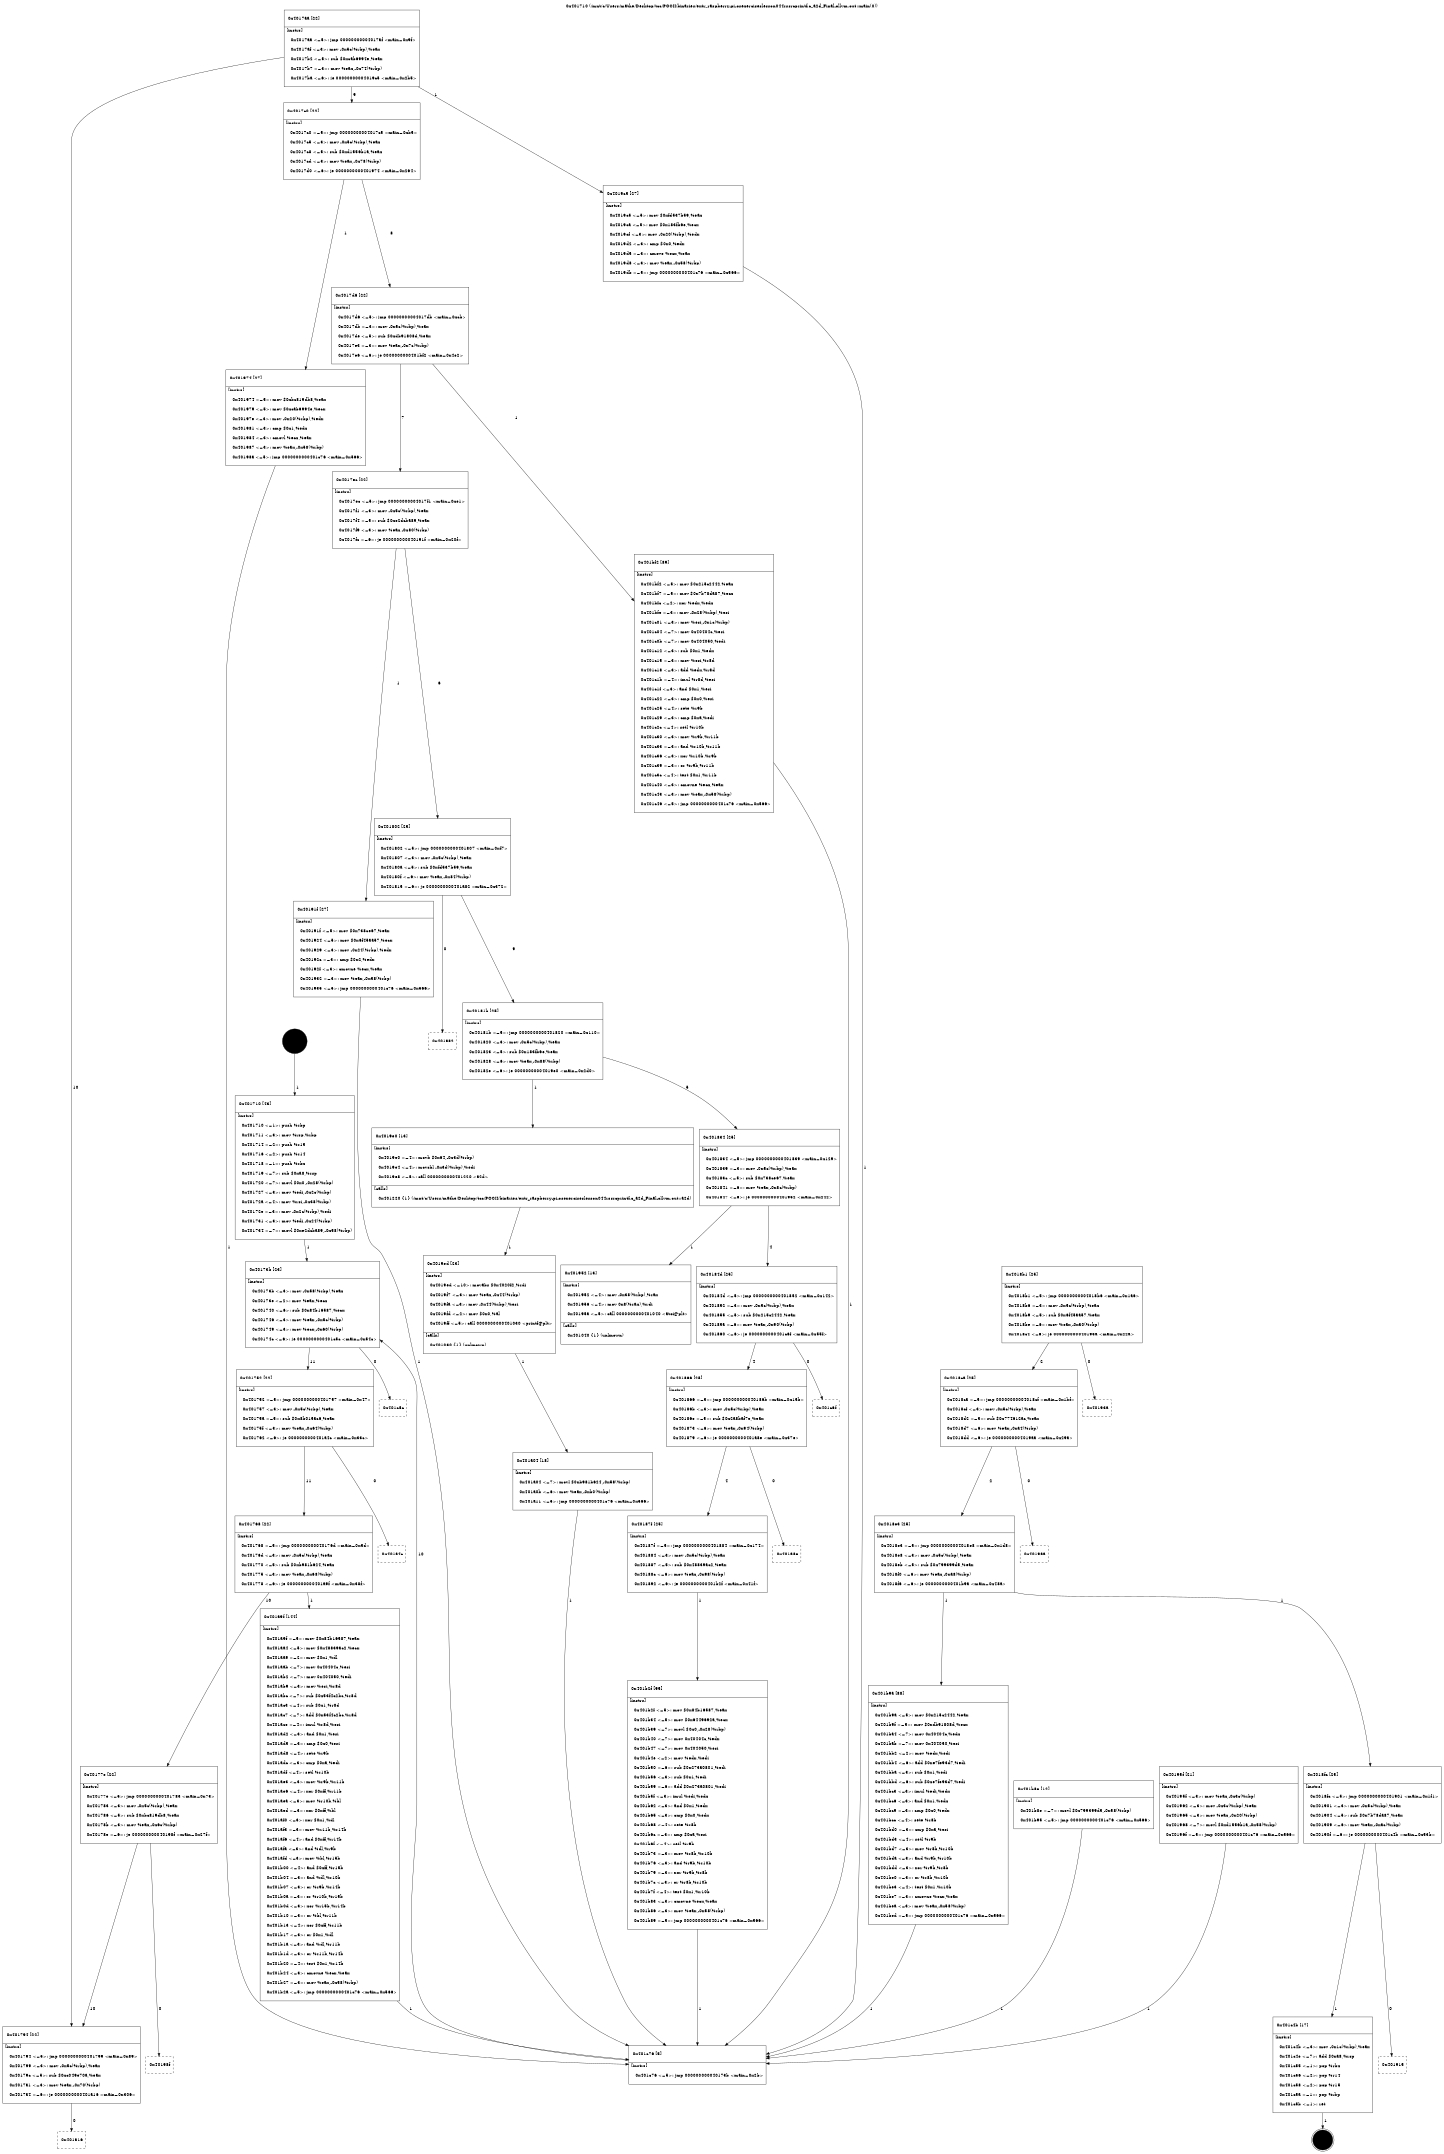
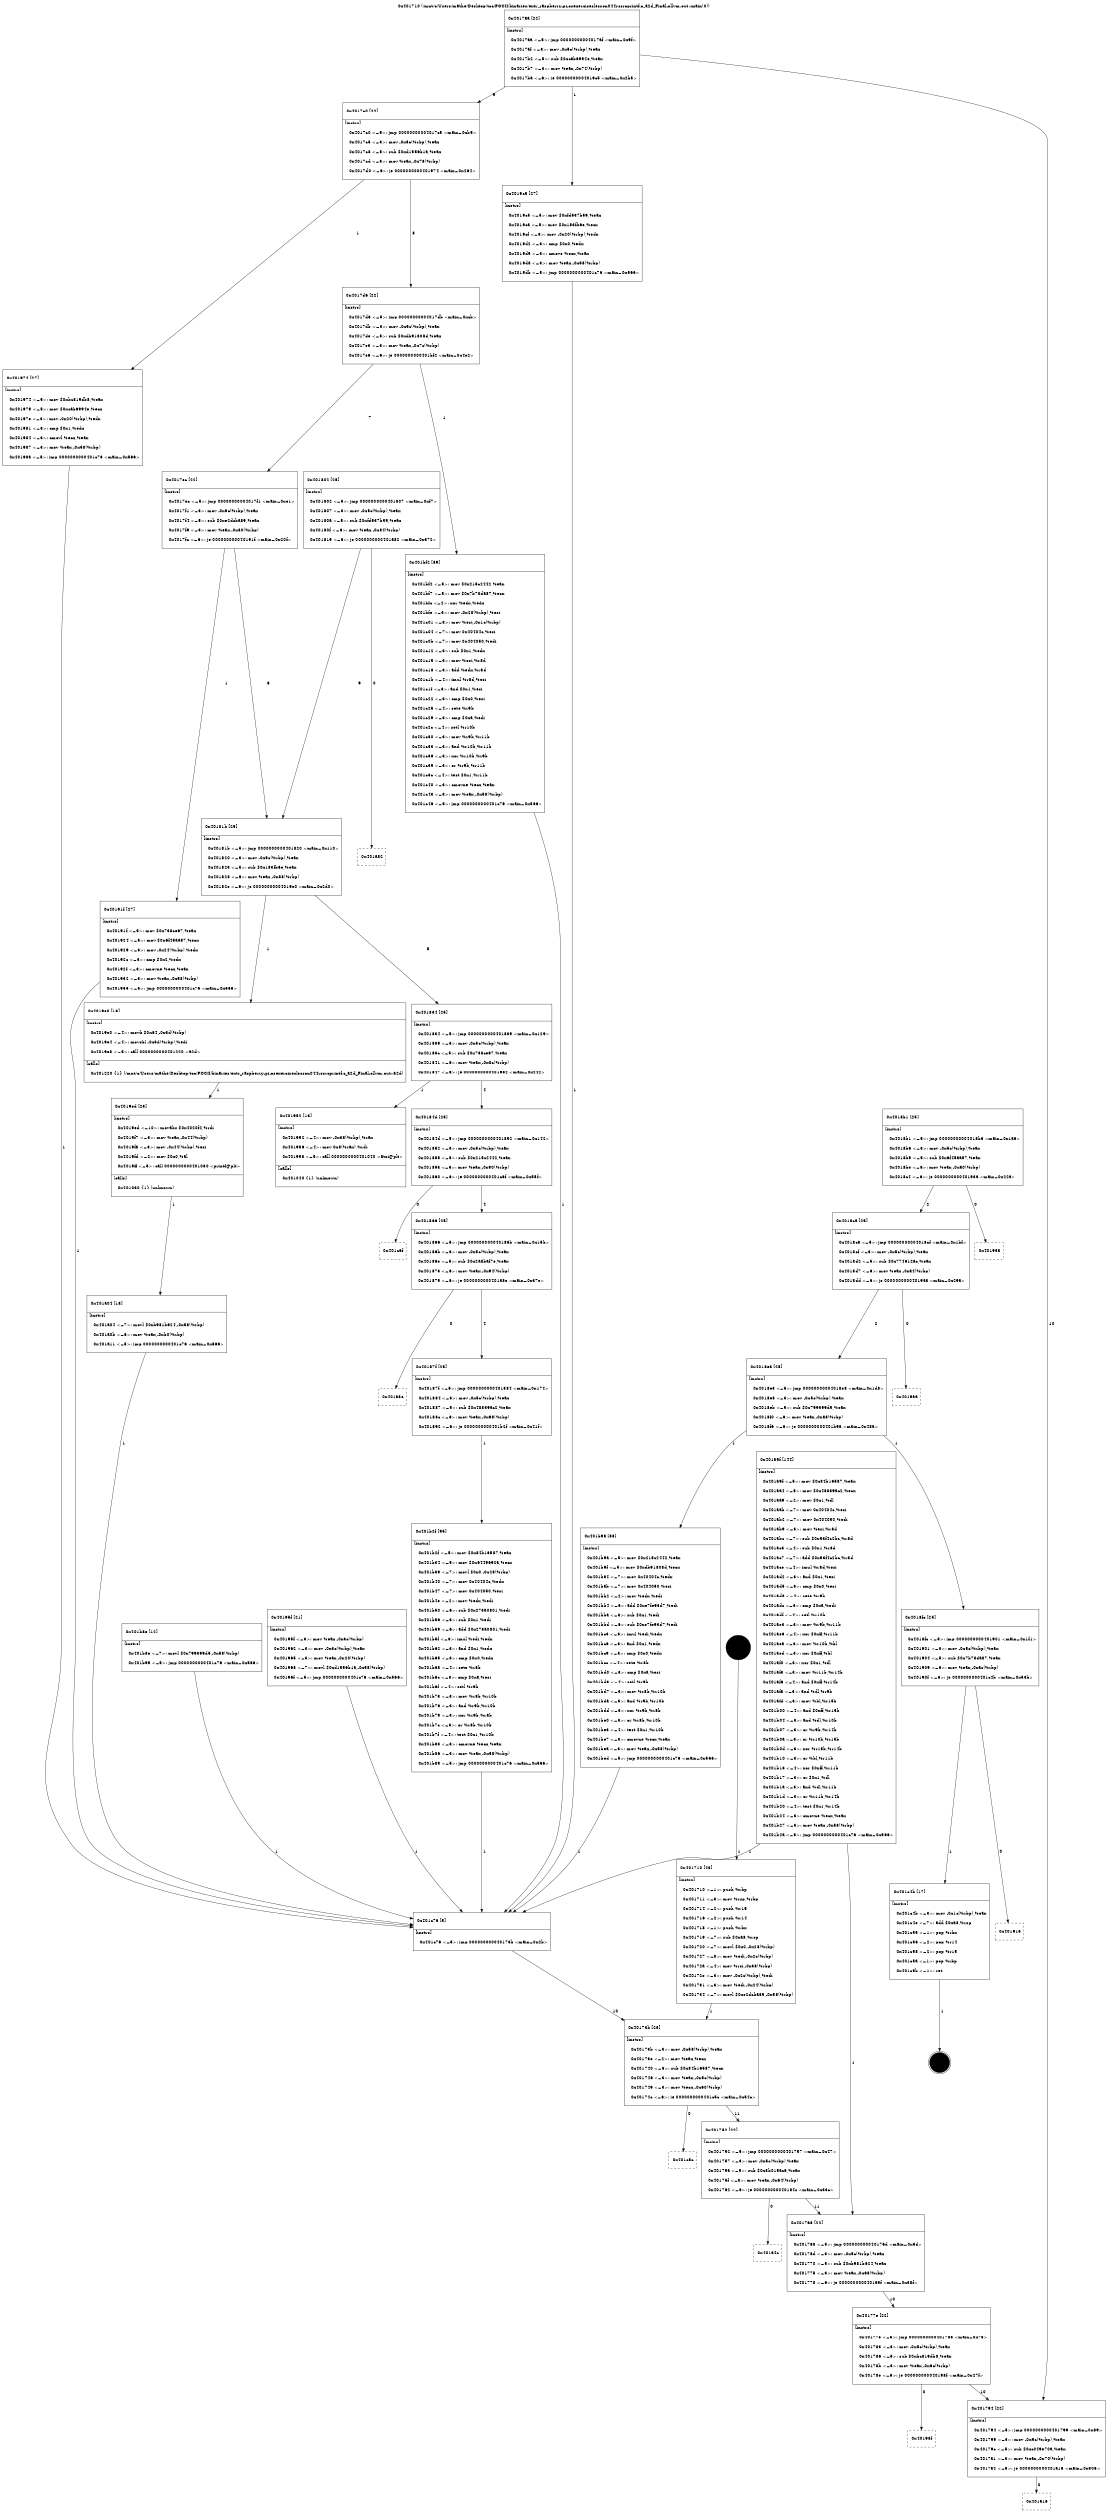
(421, 682) -> (250, 682)
(308, 1599) -> (851, 2028)
